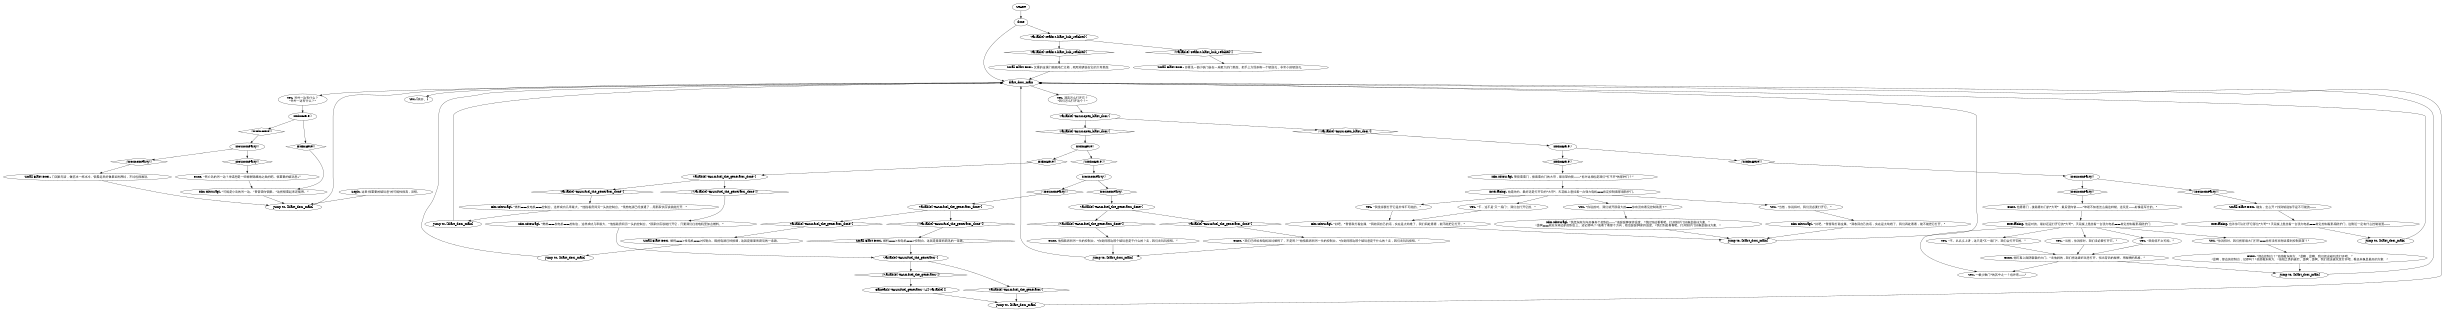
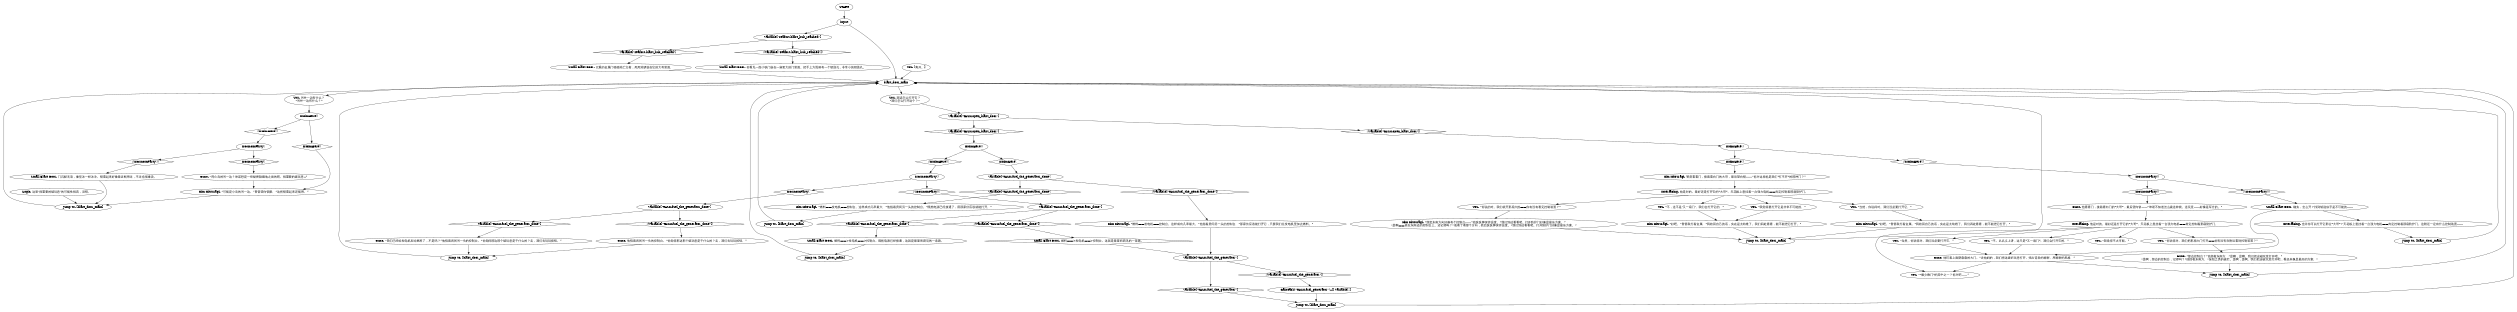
(1021, 22) -> (844, 22)
(715, 85) -> (907, 74)
(2118, 249) -> (2204, 251)
